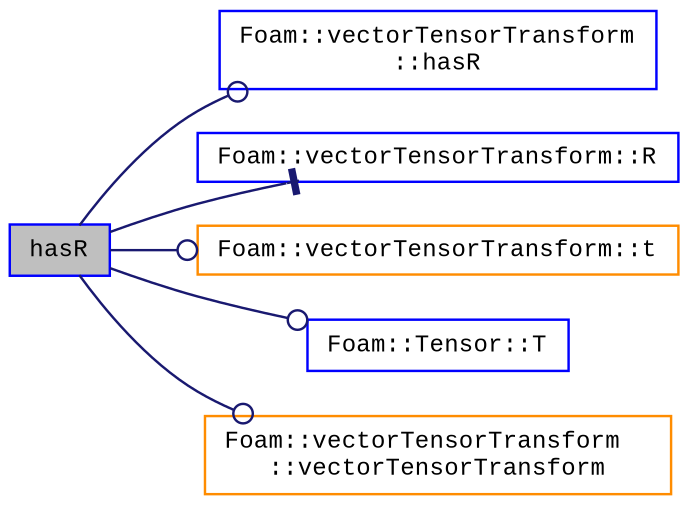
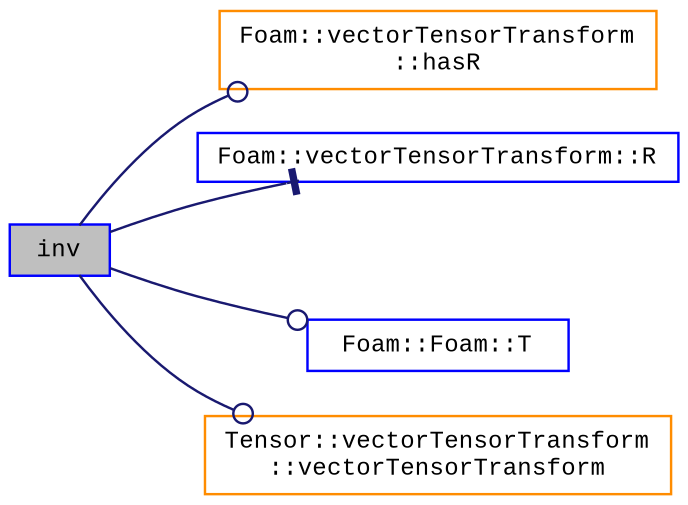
(438, 50) -> (438, 50)
(60, 250) -> (60, 250)
(438, 250) -> none
(438, 345) -> (438, 345)
(438, 455) -> (438, 455)
